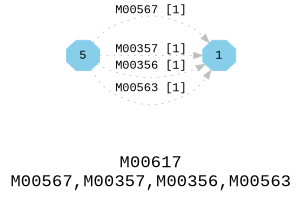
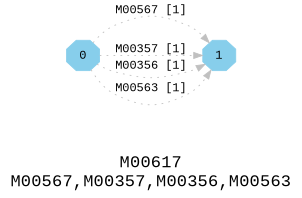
(83, 55) -> (83, 55)
